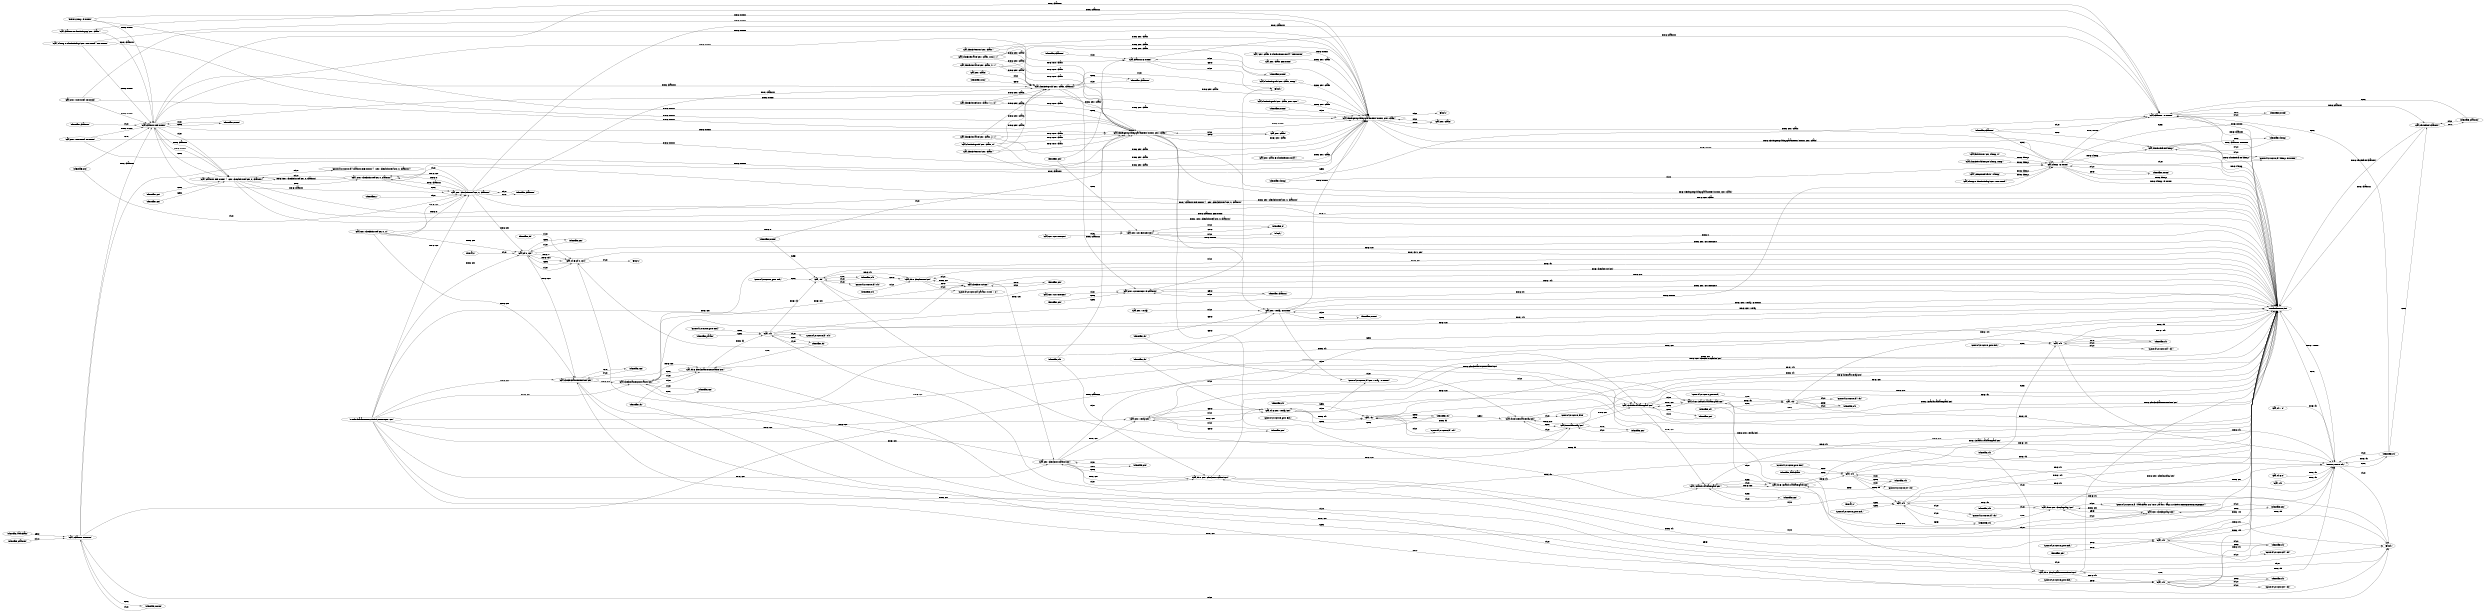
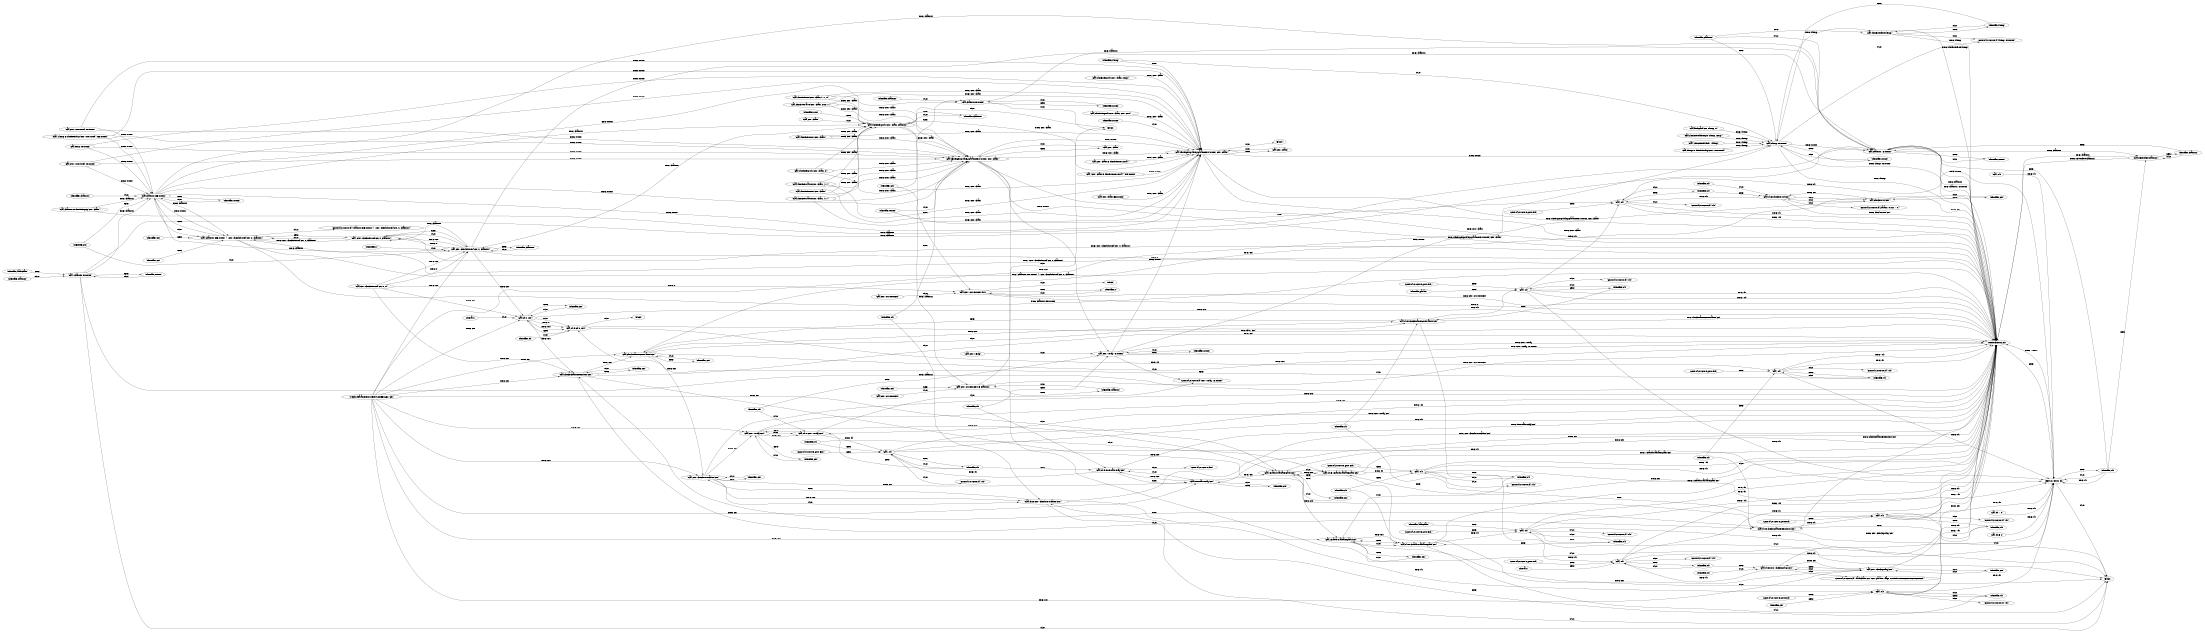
(80, 19) -> (80, 147)
(705, 44) -> (607, 122)
(1985, 154) -> (1703, 128)
(1026, 361) -> none
